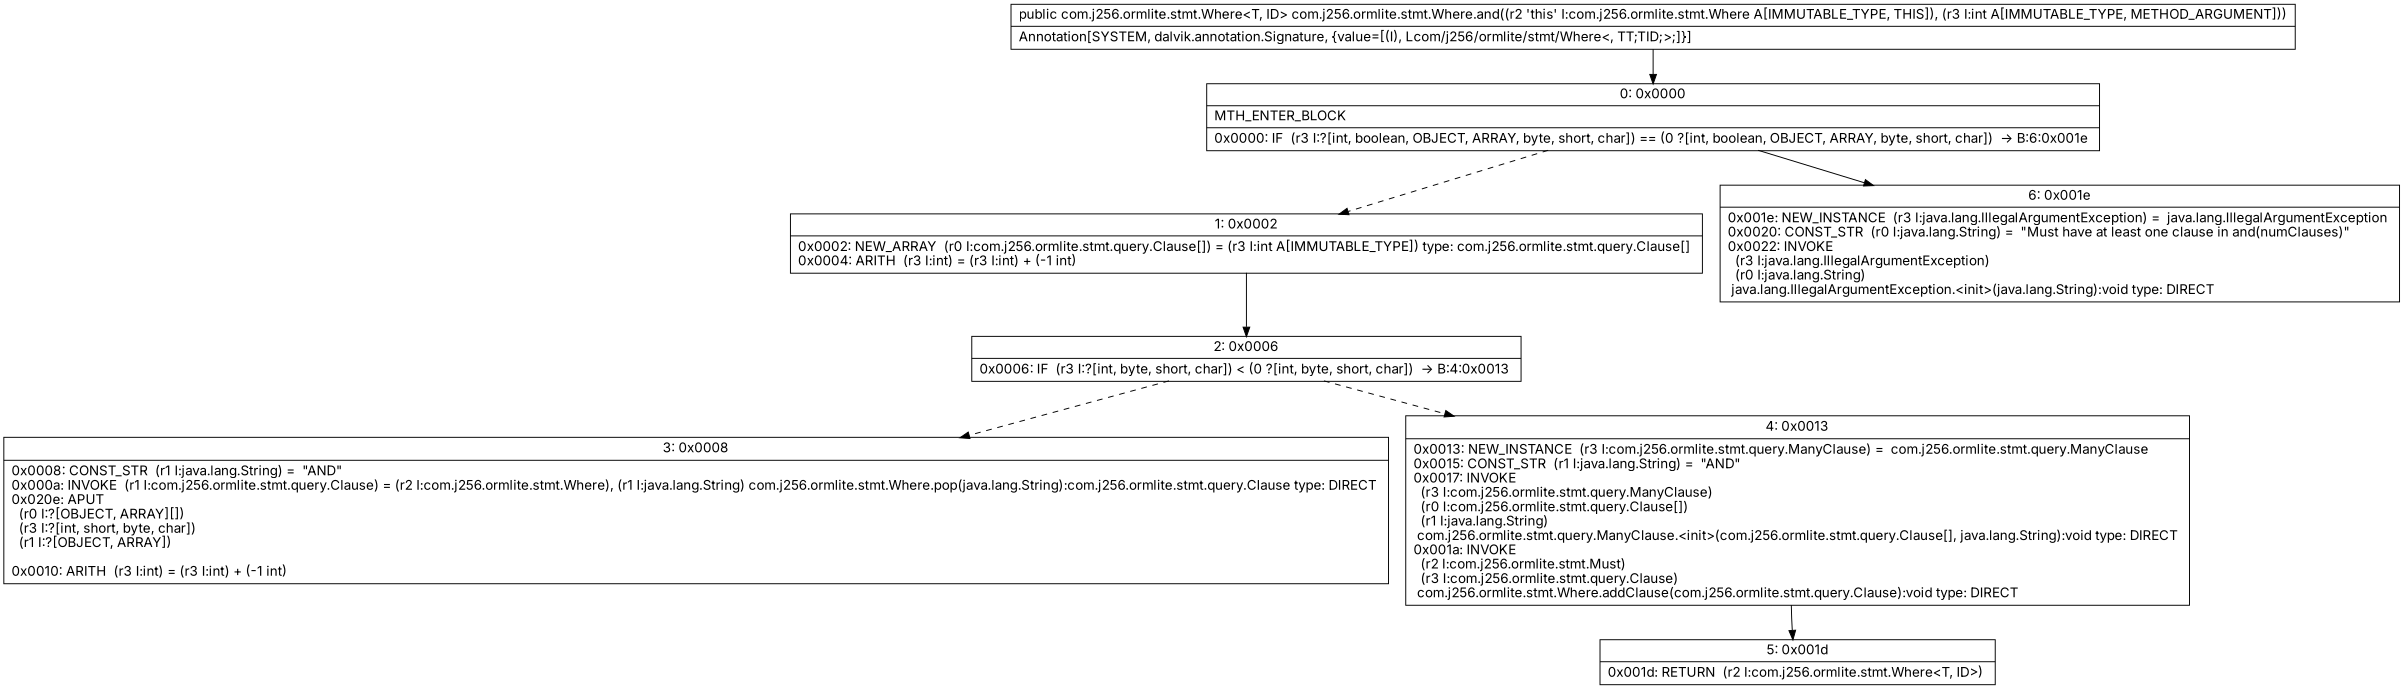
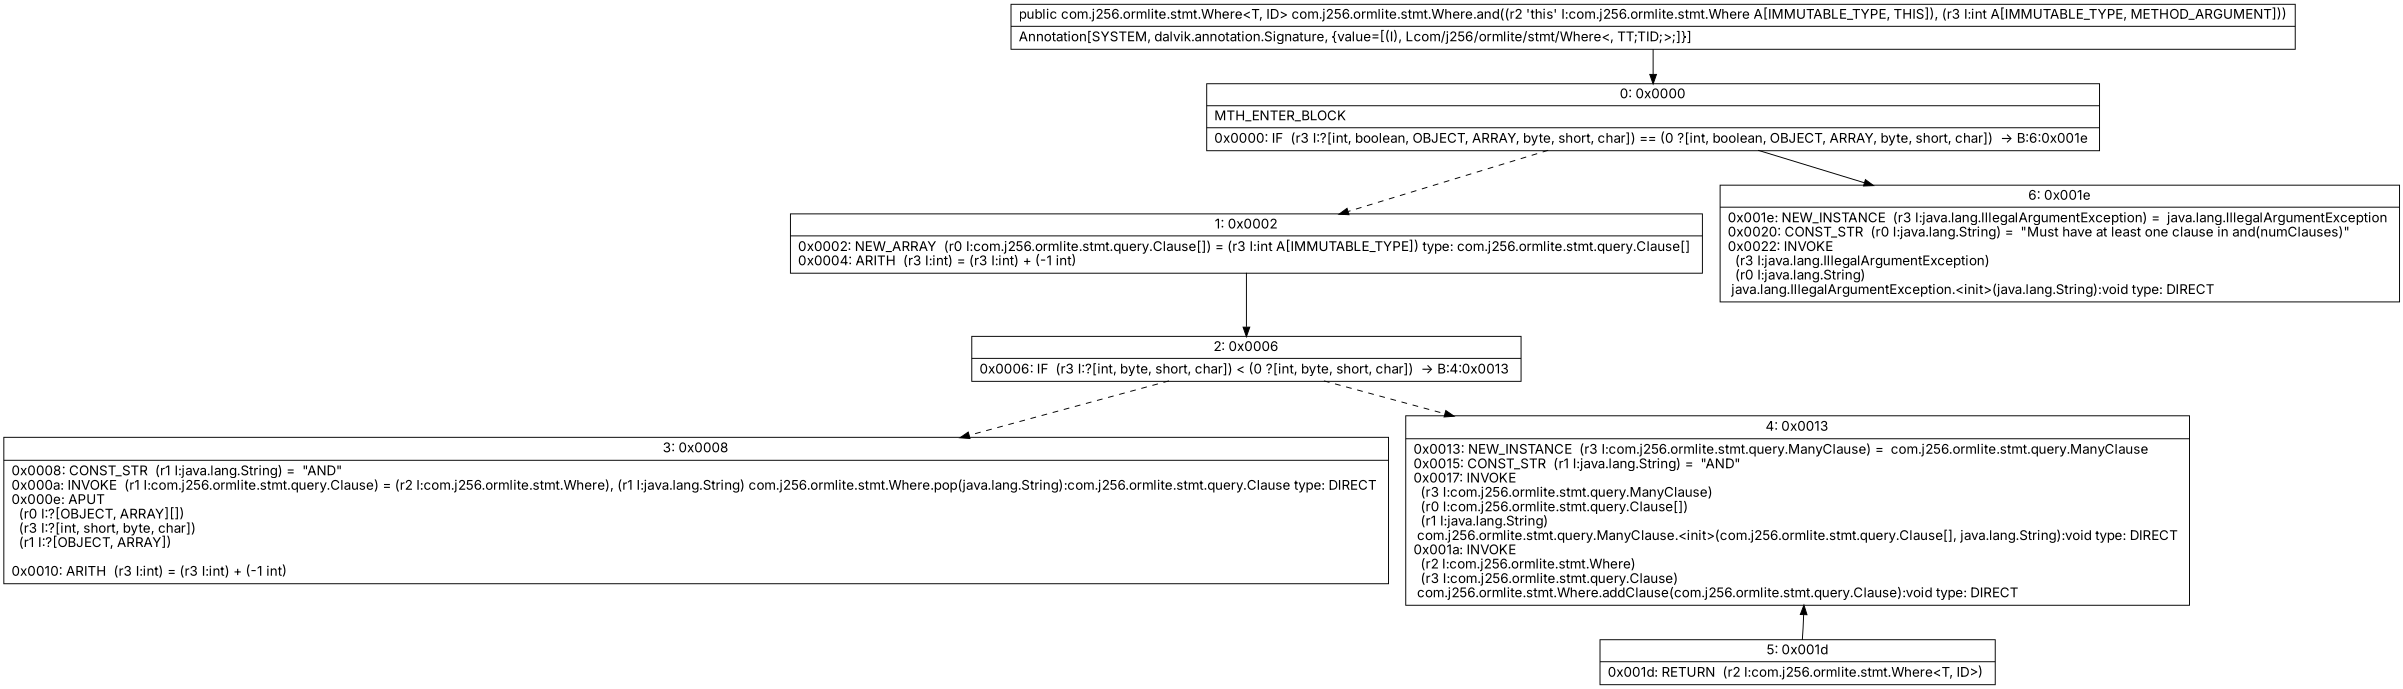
(62, 500) -> (62, 500)
(1520, 565) -> (1525, 565)
(1792, 618) -> (1803, 627)
